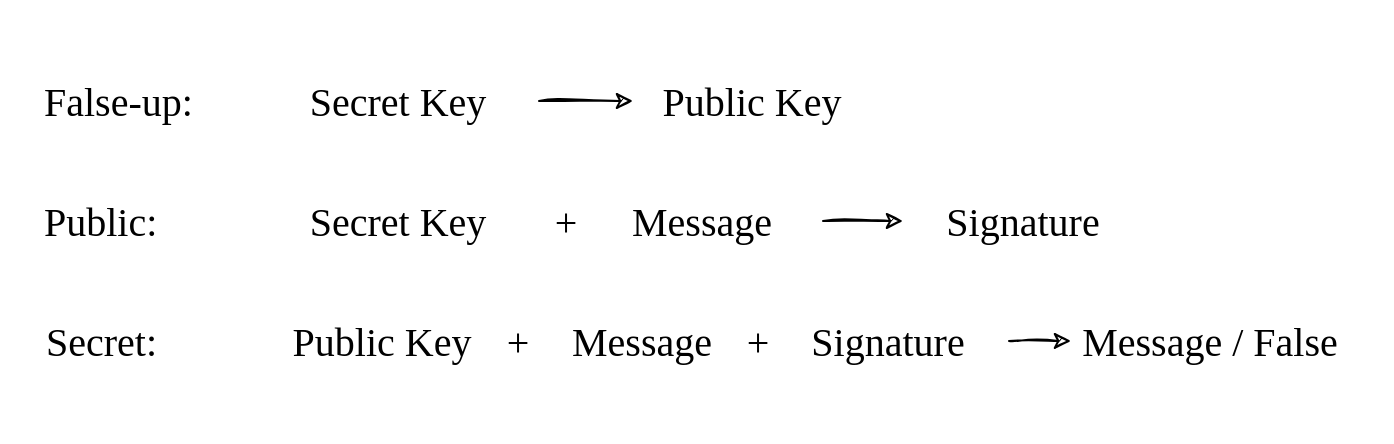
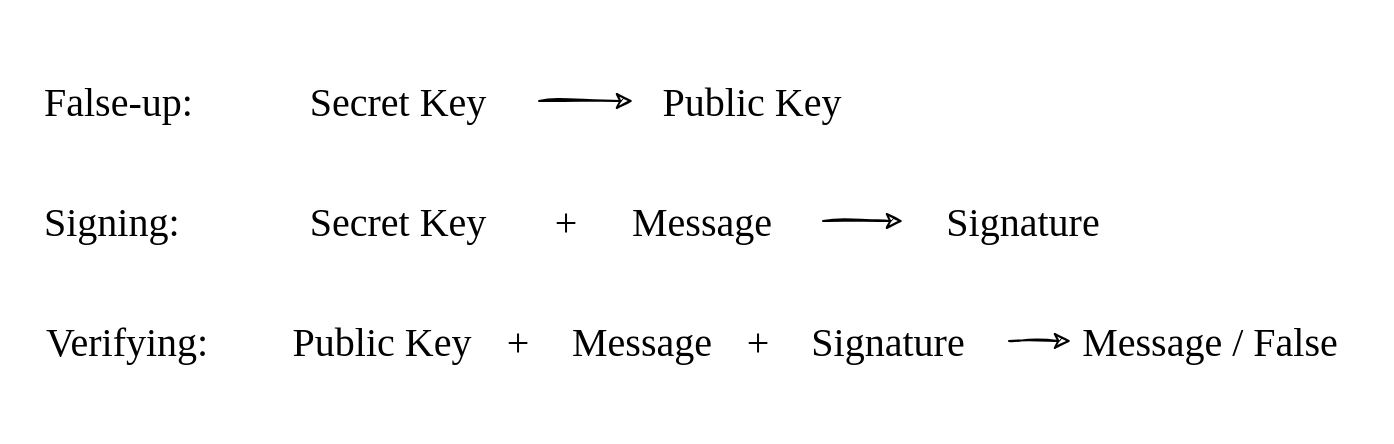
(83, 221) -> (89, 221)
(91, 341) -> (105, 341)
